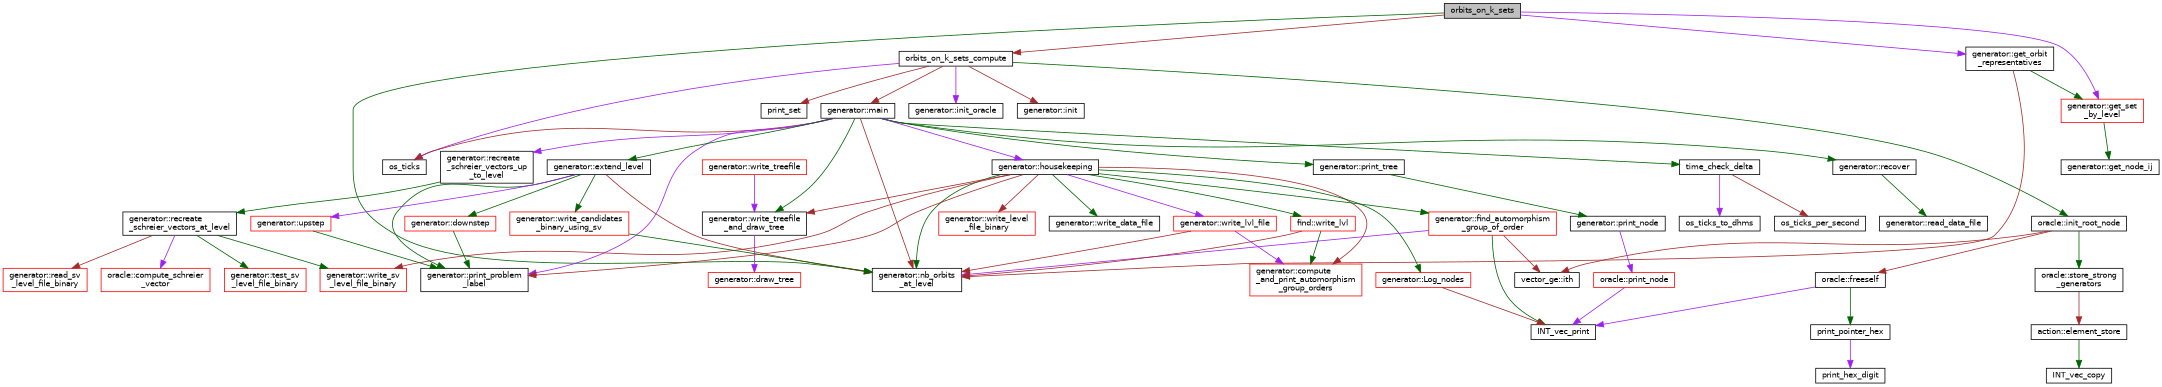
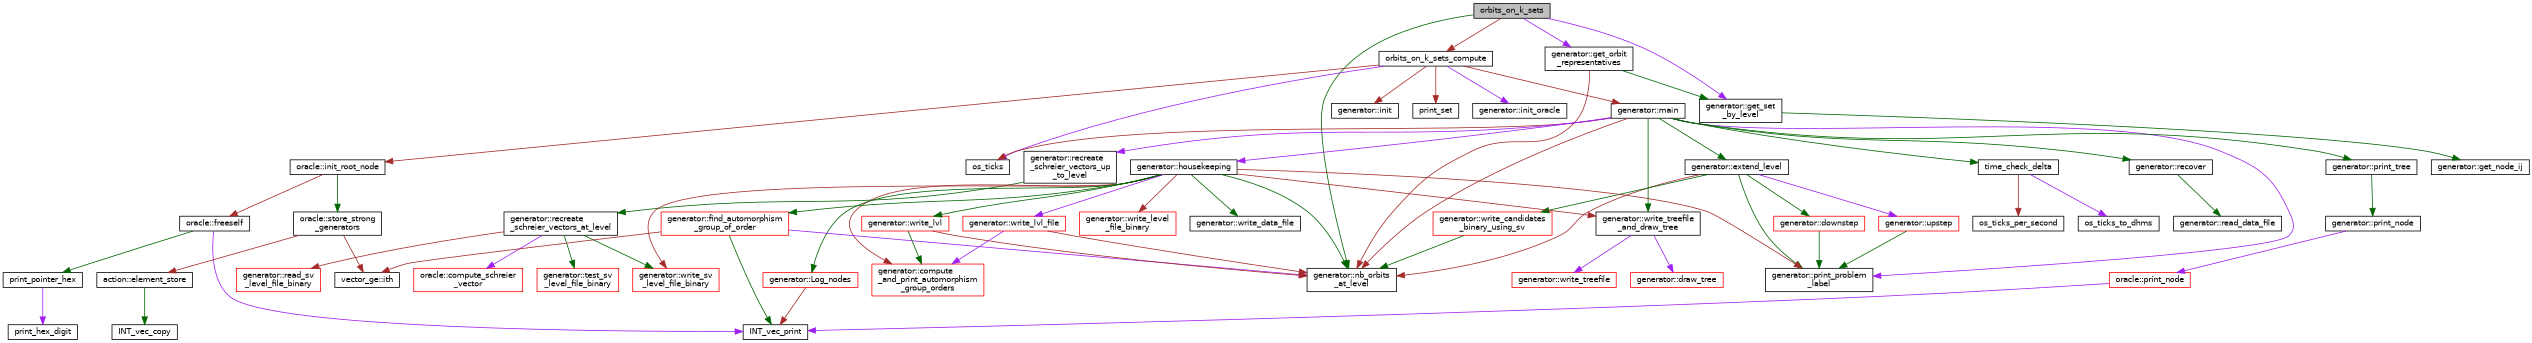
(1545, 99) -> (886, 113)
(2102, 111) -> (1741, 111)
(754, 189) -> (1606, 252)
(1323, 224) -> (905, 224)
(1808, 243) -> (352, 250)
